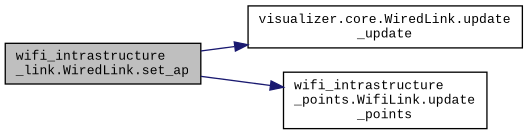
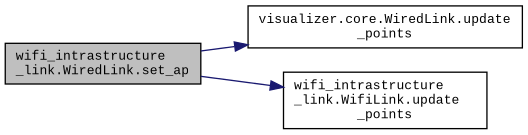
(385, 27) -> (385, 27)
(385, 100) -> (385, 100)
